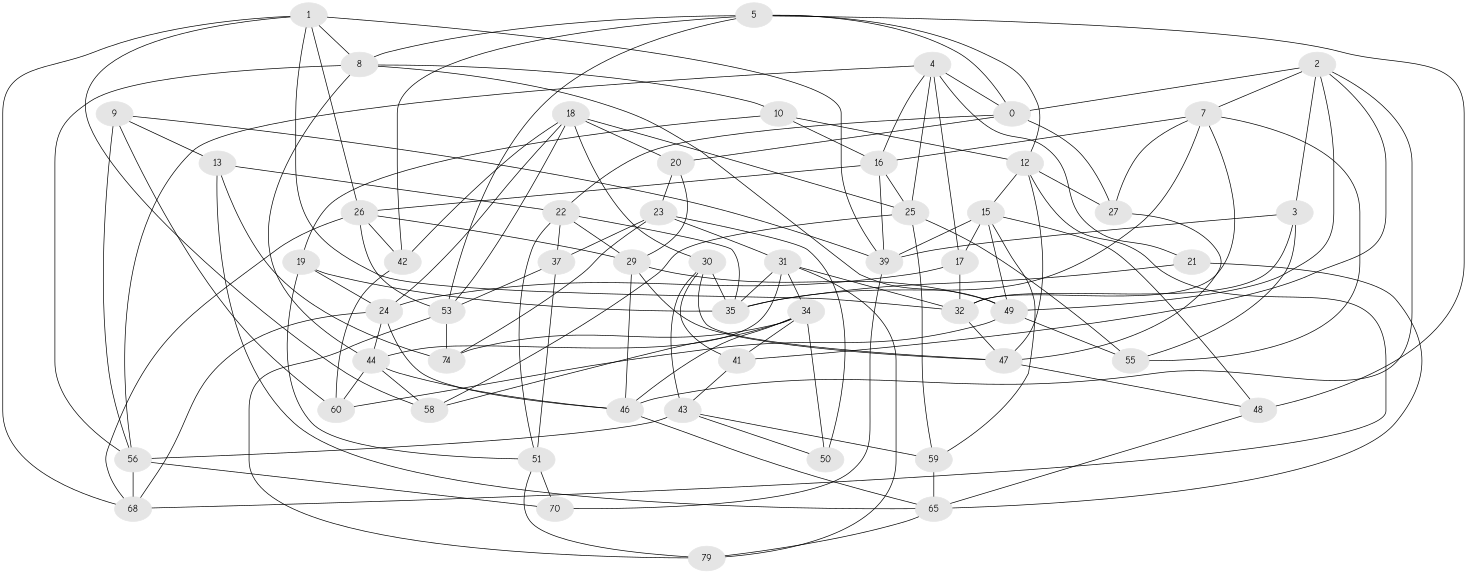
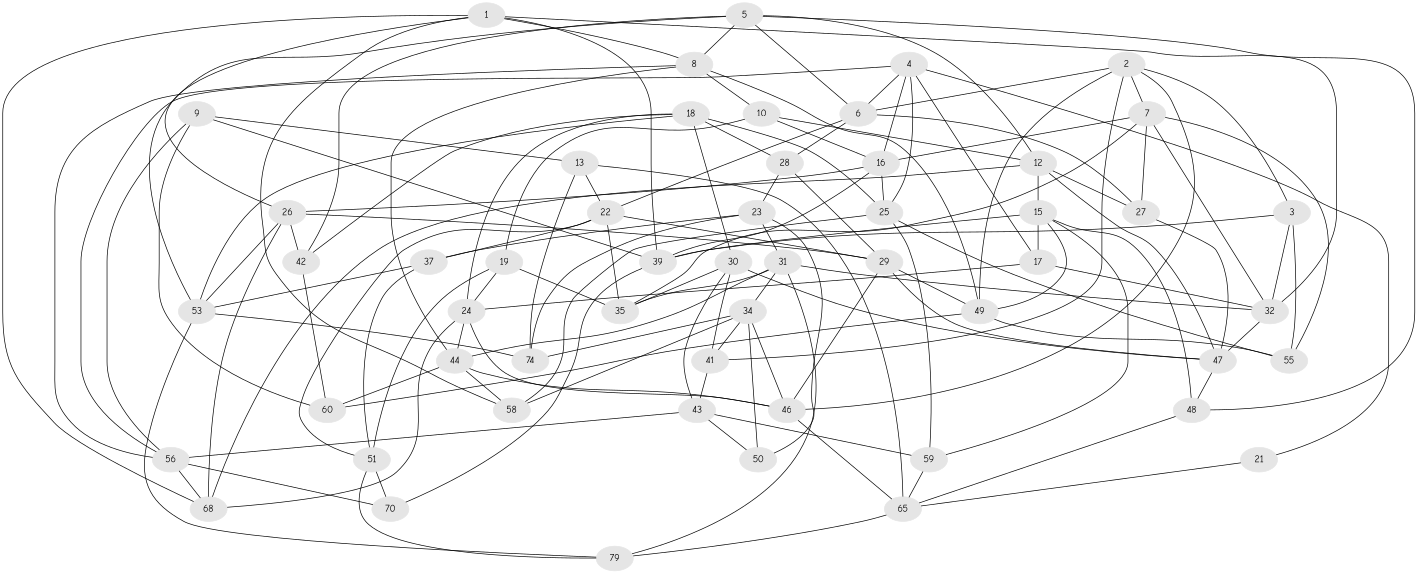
(1012, 114) -> (858, 114)
(676, 163) -> (785, 163)
(971, 282) -> none
